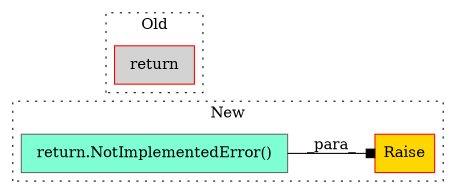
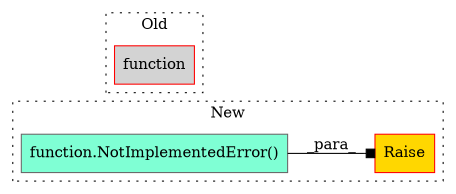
(154, 65) -> (154, 65)
(154, 153) -> (154, 153)
